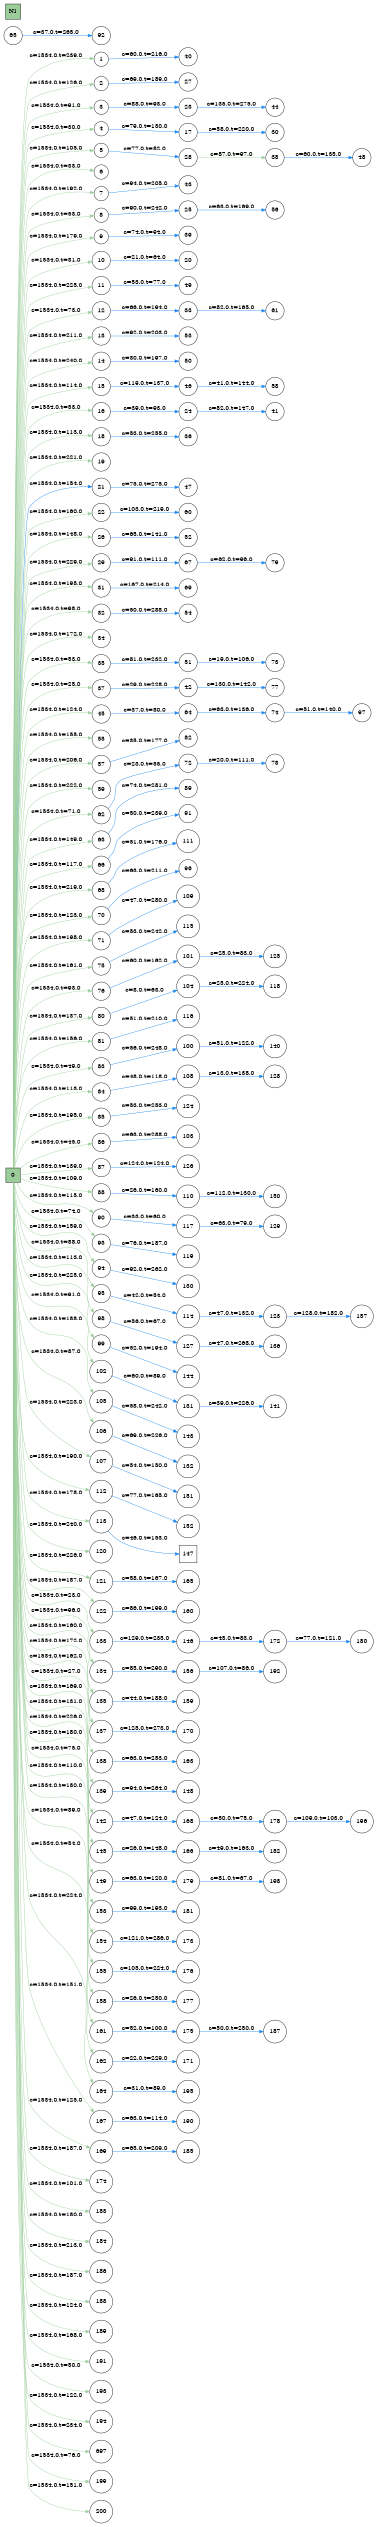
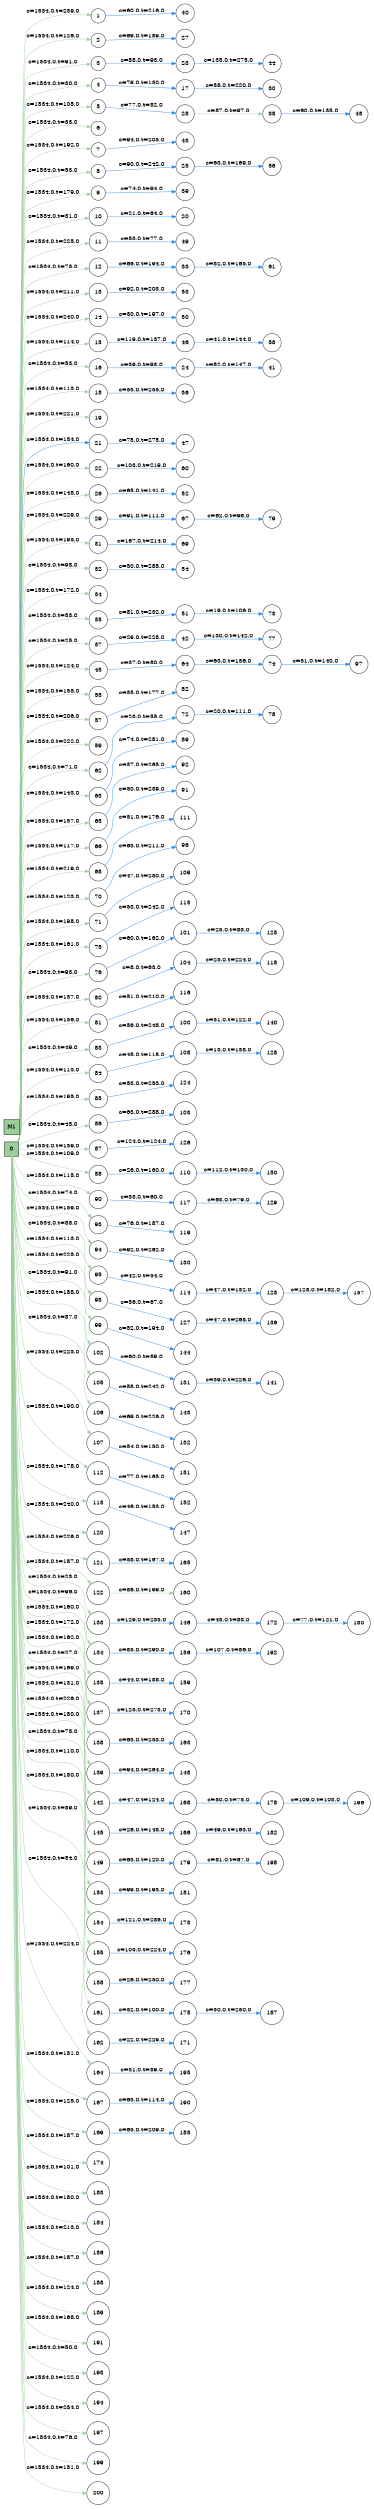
(56, 840) -> (53, 793)
none -> (21, 961)
(188, 1554) -> (185, 1533)
(143, 1612) -> (140, 1593)
(101, 2452) -> (98, 2433)
